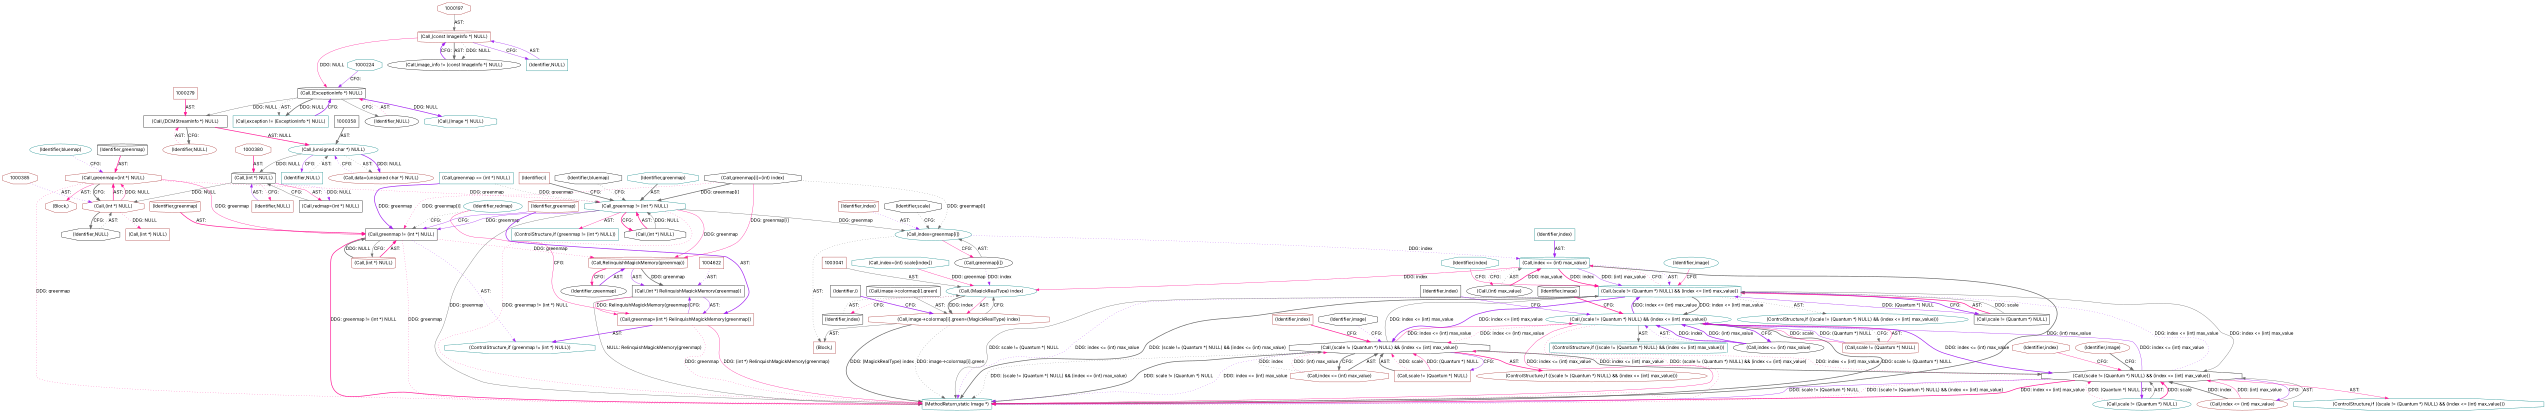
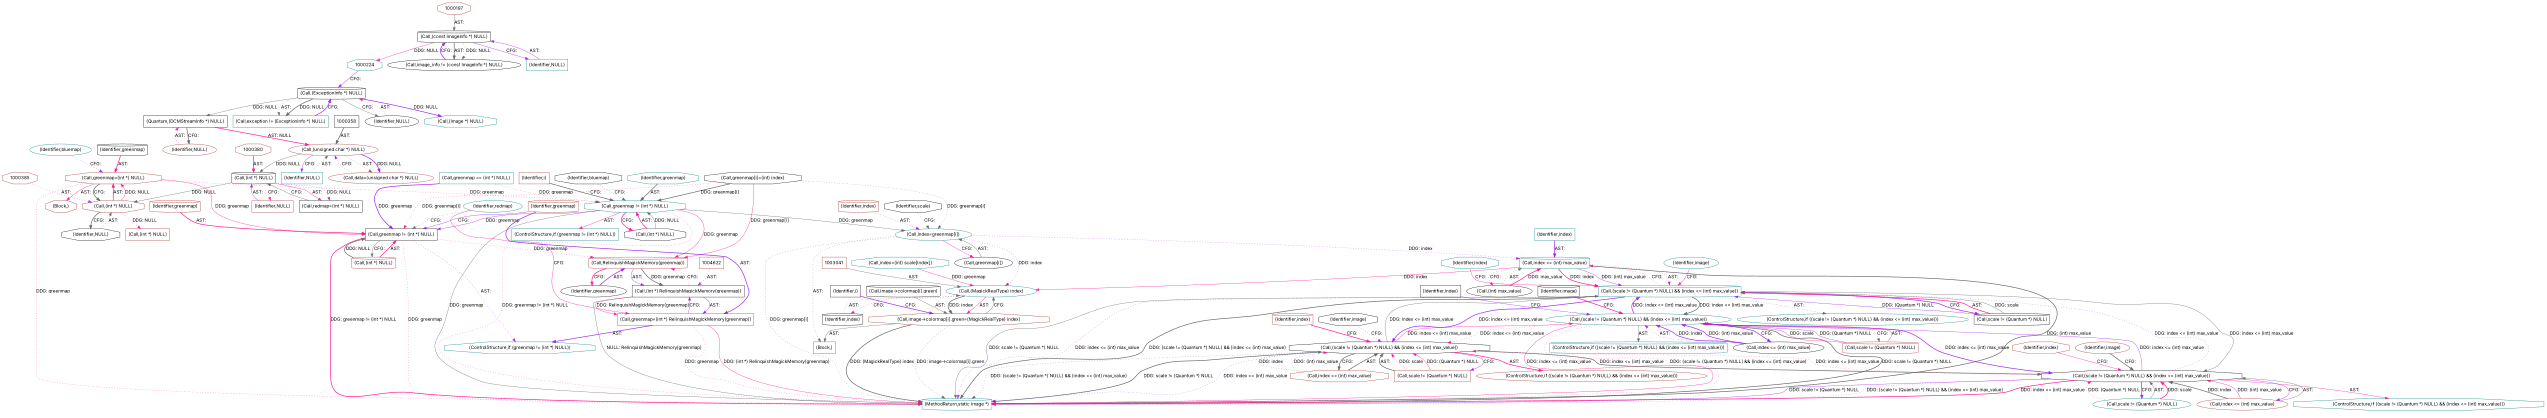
(454, 37) -> (454, 37)
(354, 45) -> (407, 51)
(185, 93) -> none
(185, 122) -> (185, 122)
(333, 150) -> (333, 150)
none -> (685, 275)
(987, 276) -> (1004, 249)
none -> (766, 314)
